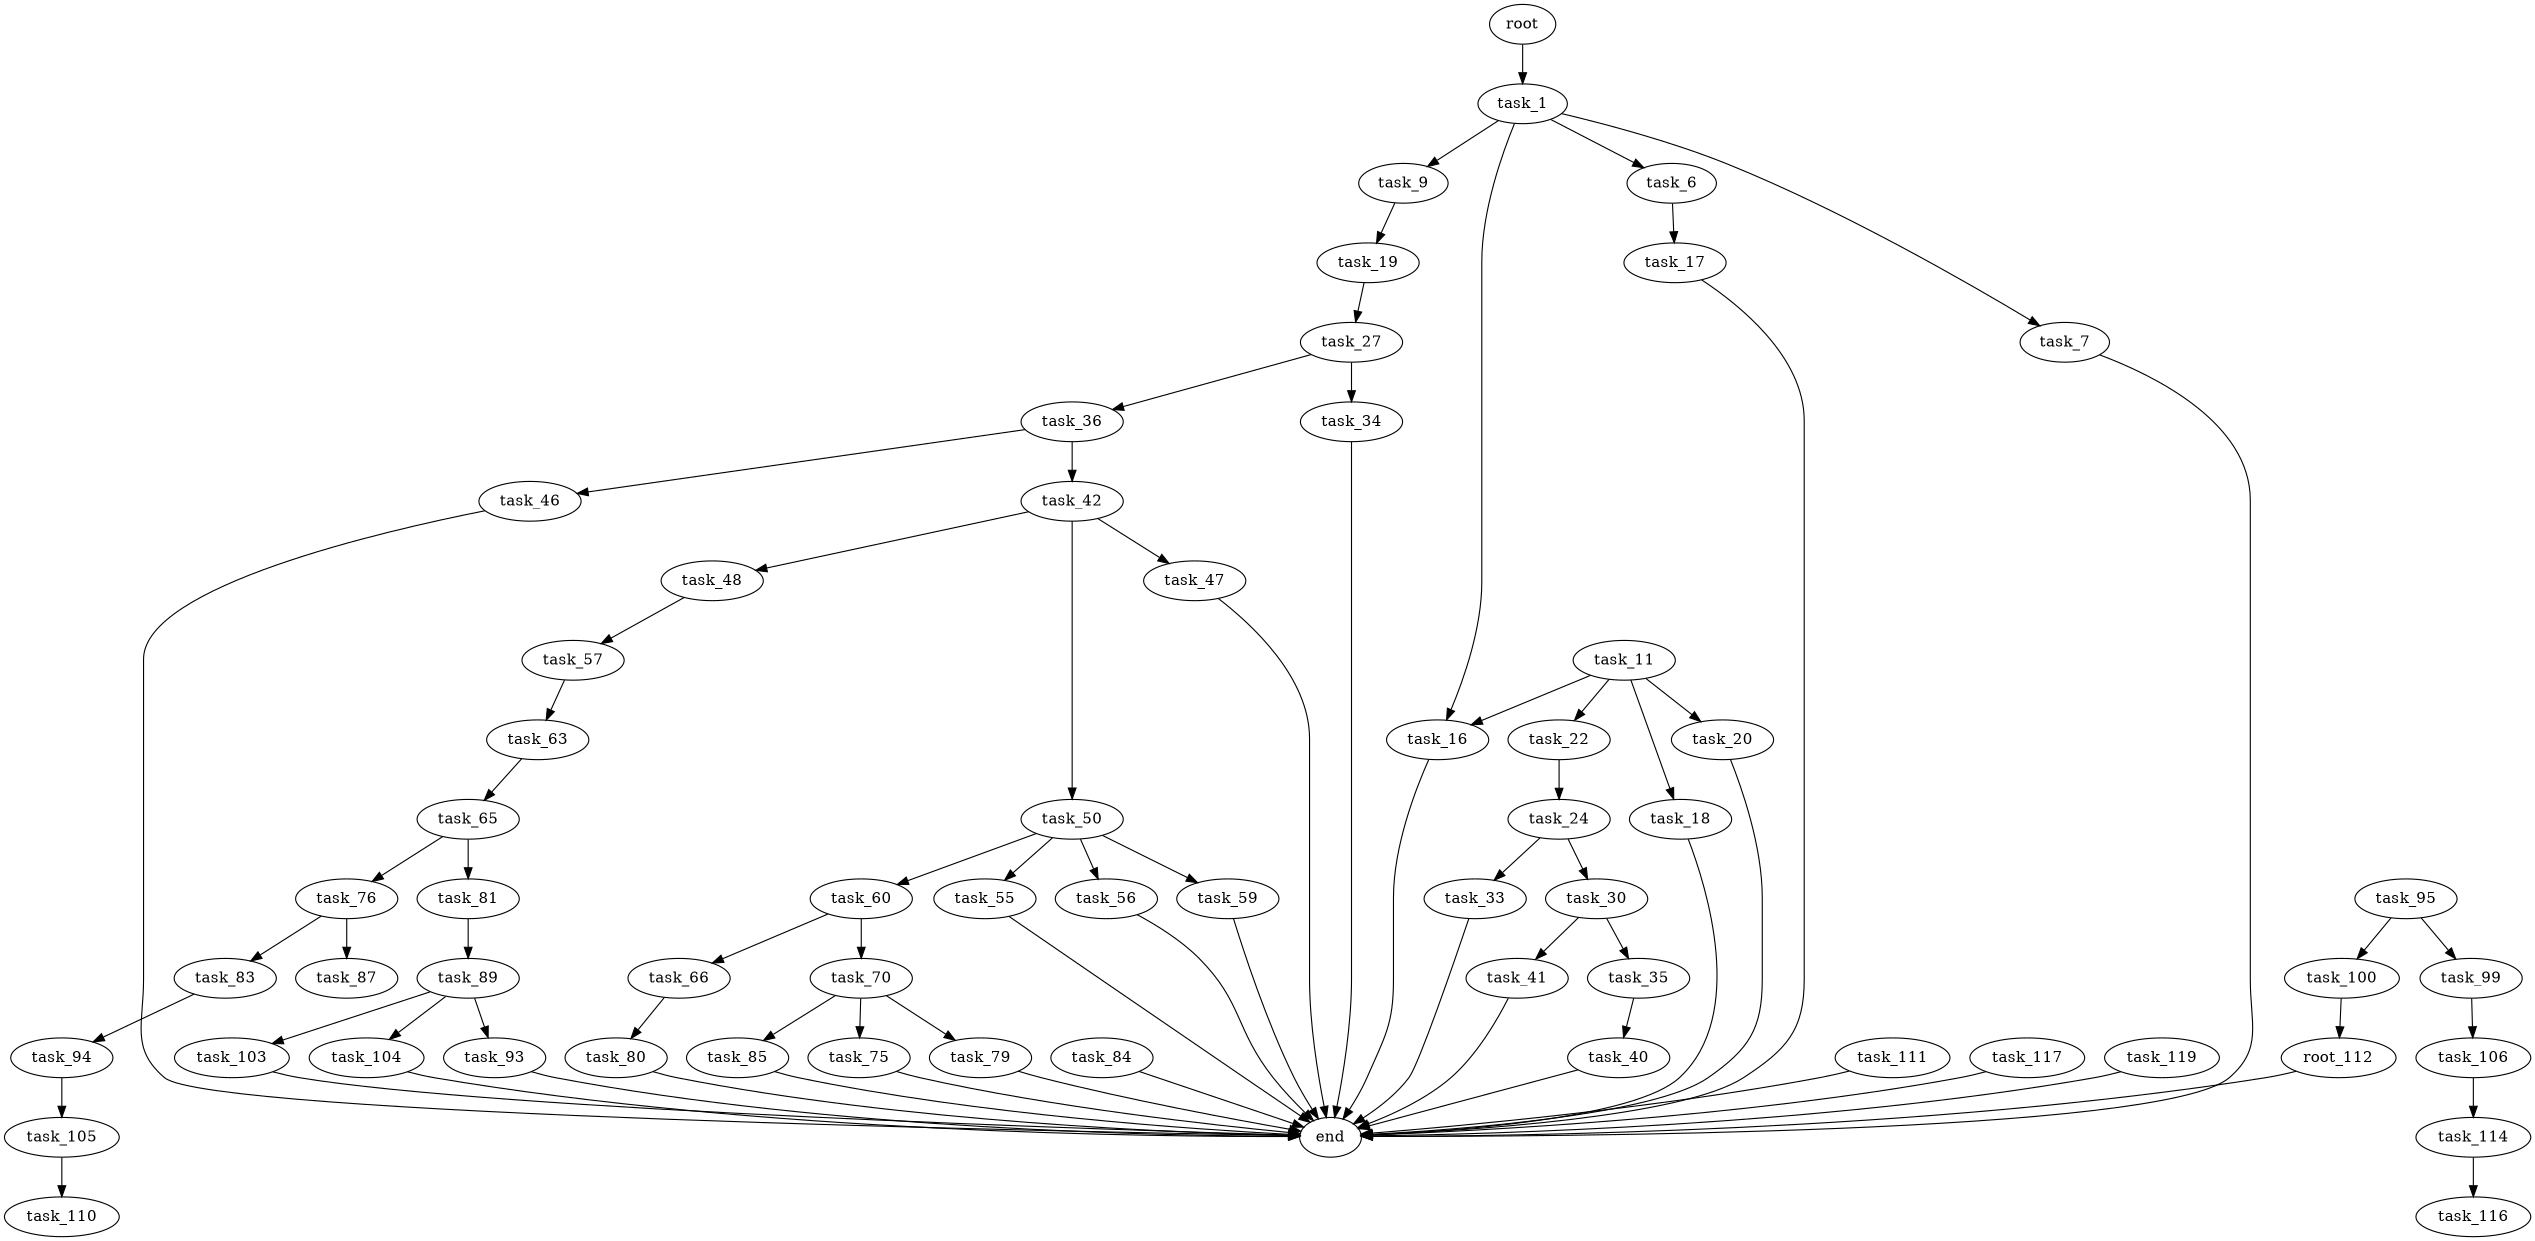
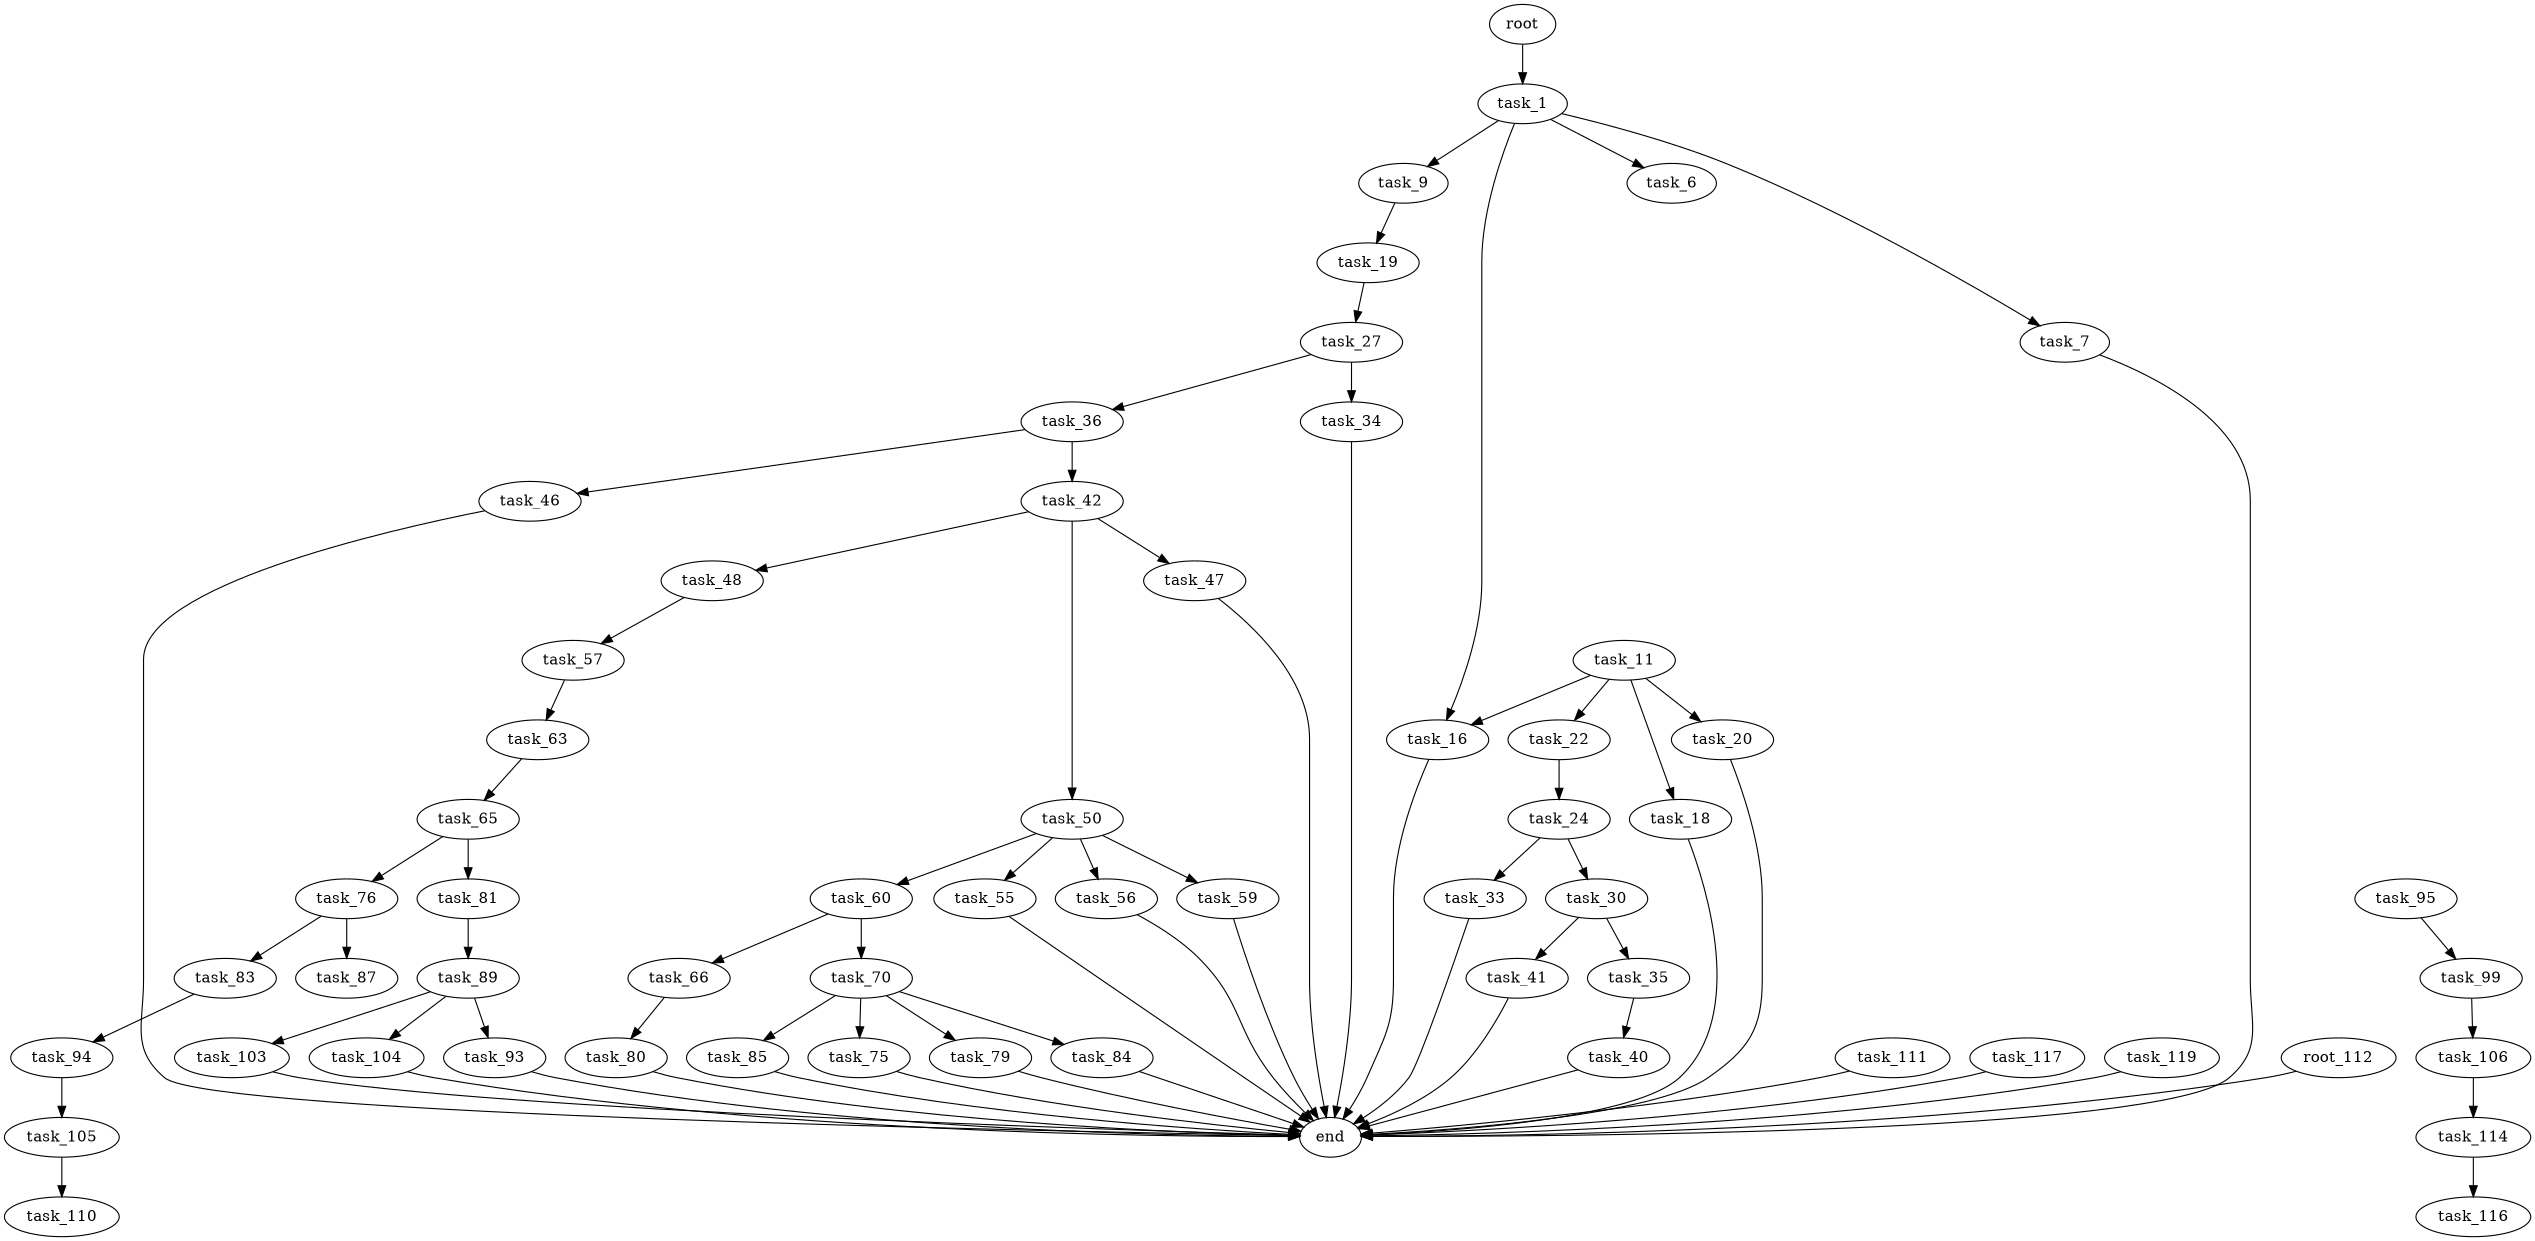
(1675, 263) -> none
(2342, 978) -> none
none -> (976, 1016)
